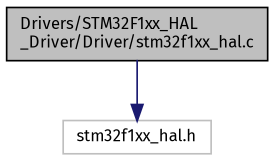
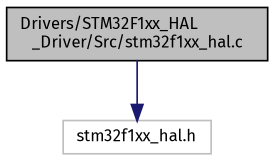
(137, 34) -> (137, 34)
